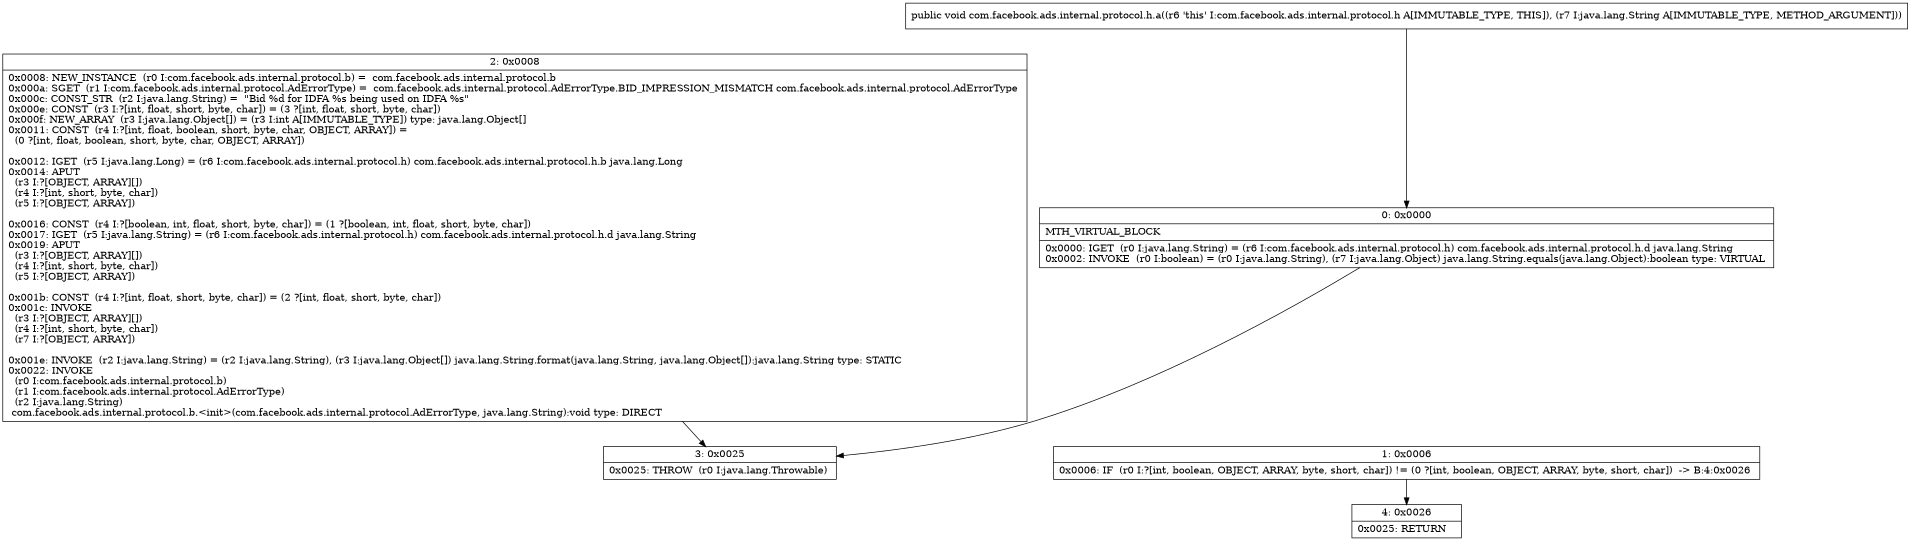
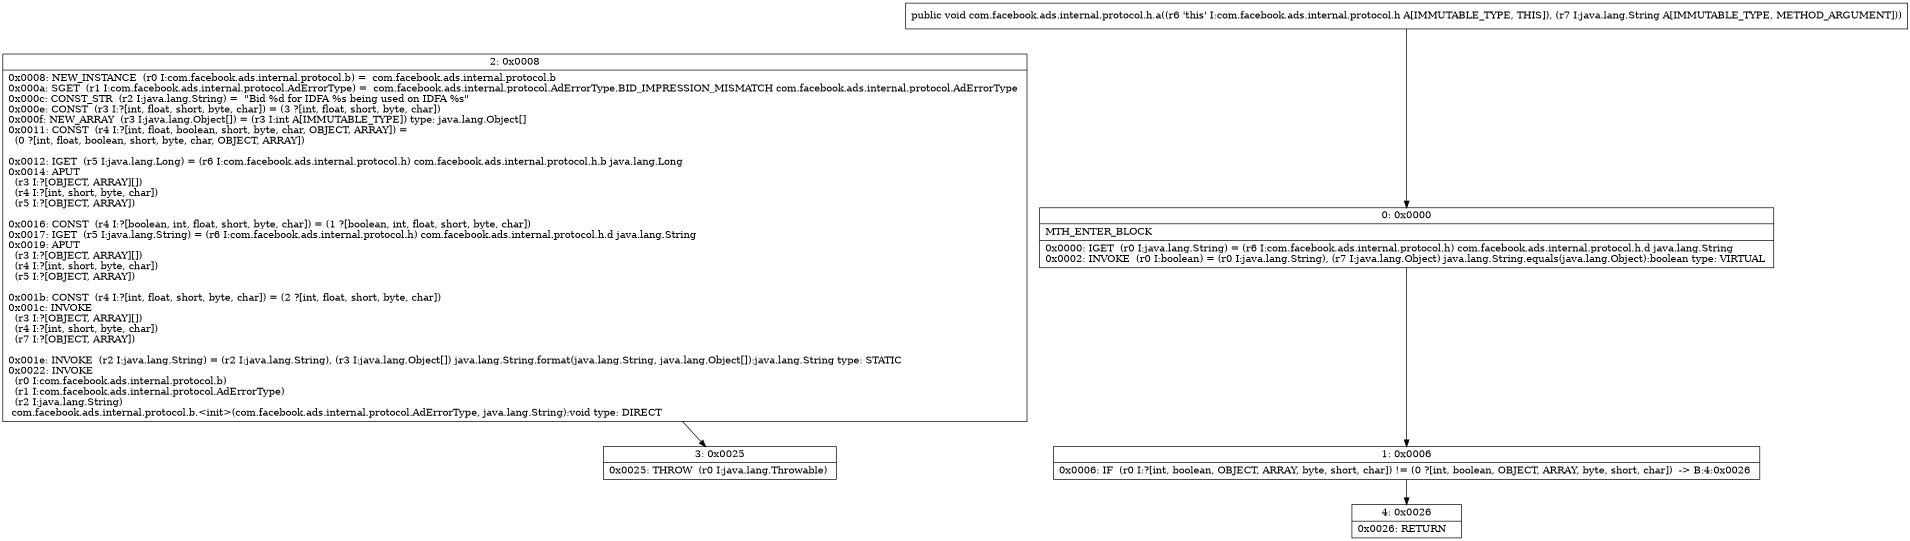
(1103, 232) -> (1099, 232)
(1113, 393) -> (1407, 354)
(1407, 529) -> (1407, 529)
